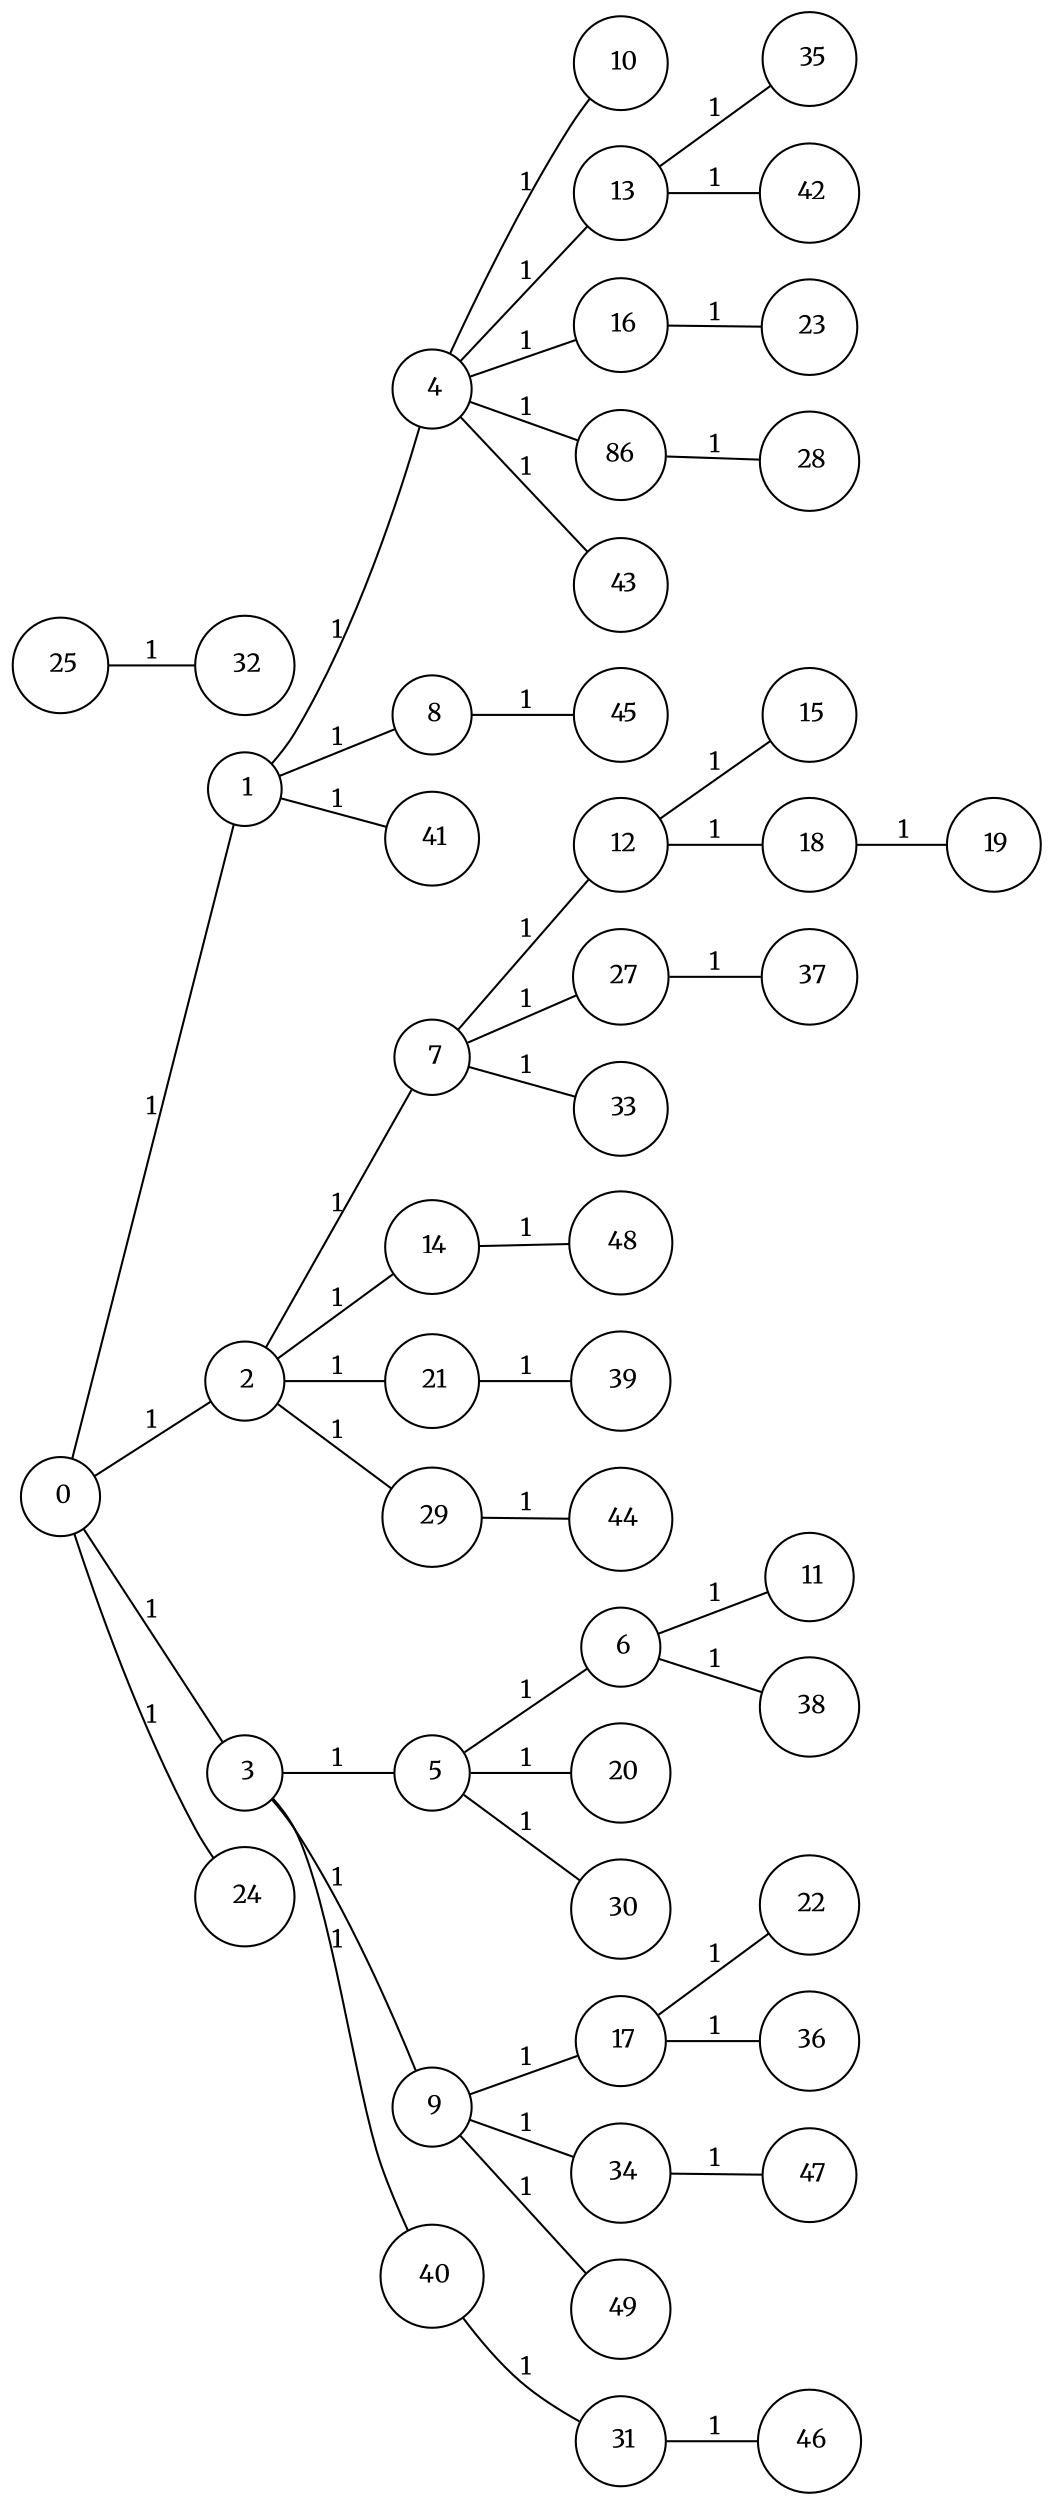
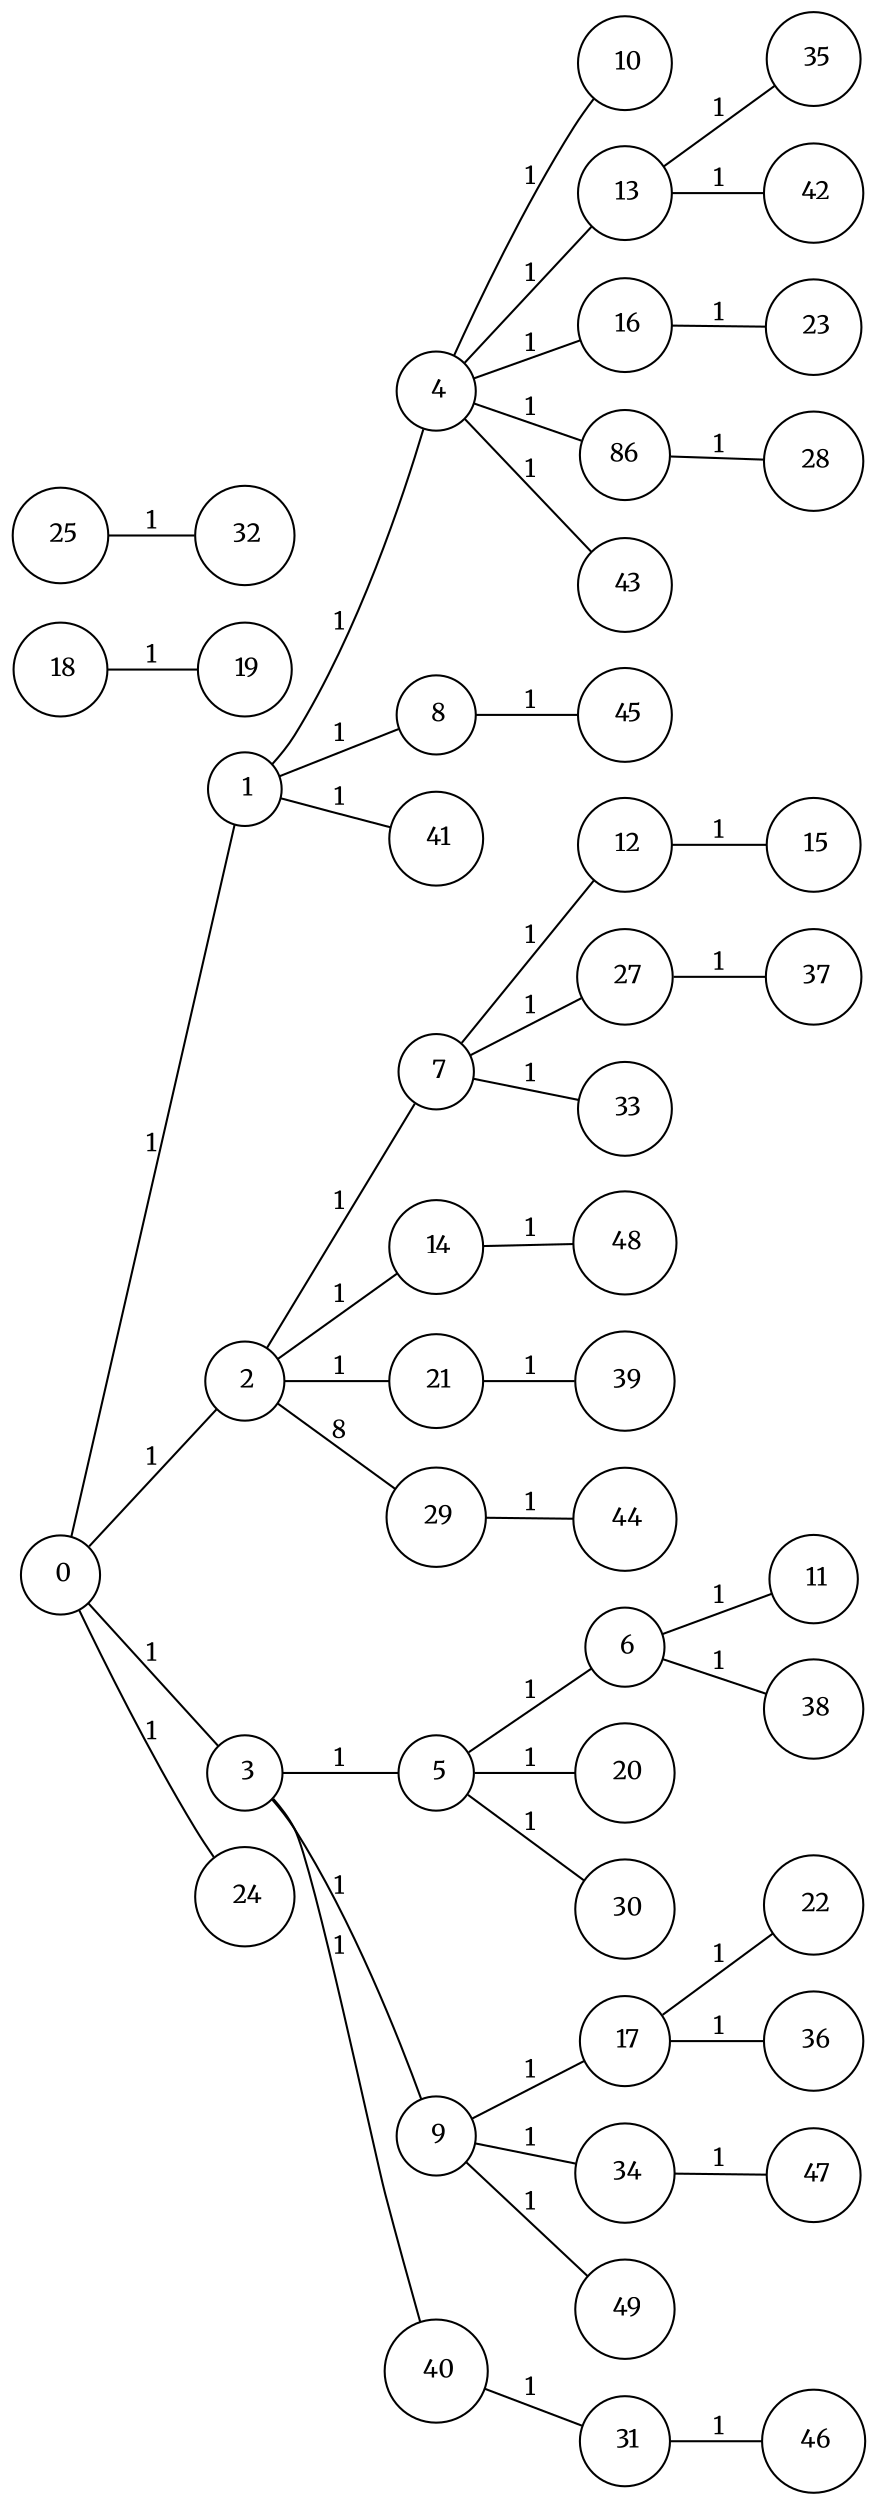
(715, 845) -> none
(338, 1432) -> (340, 1432)
